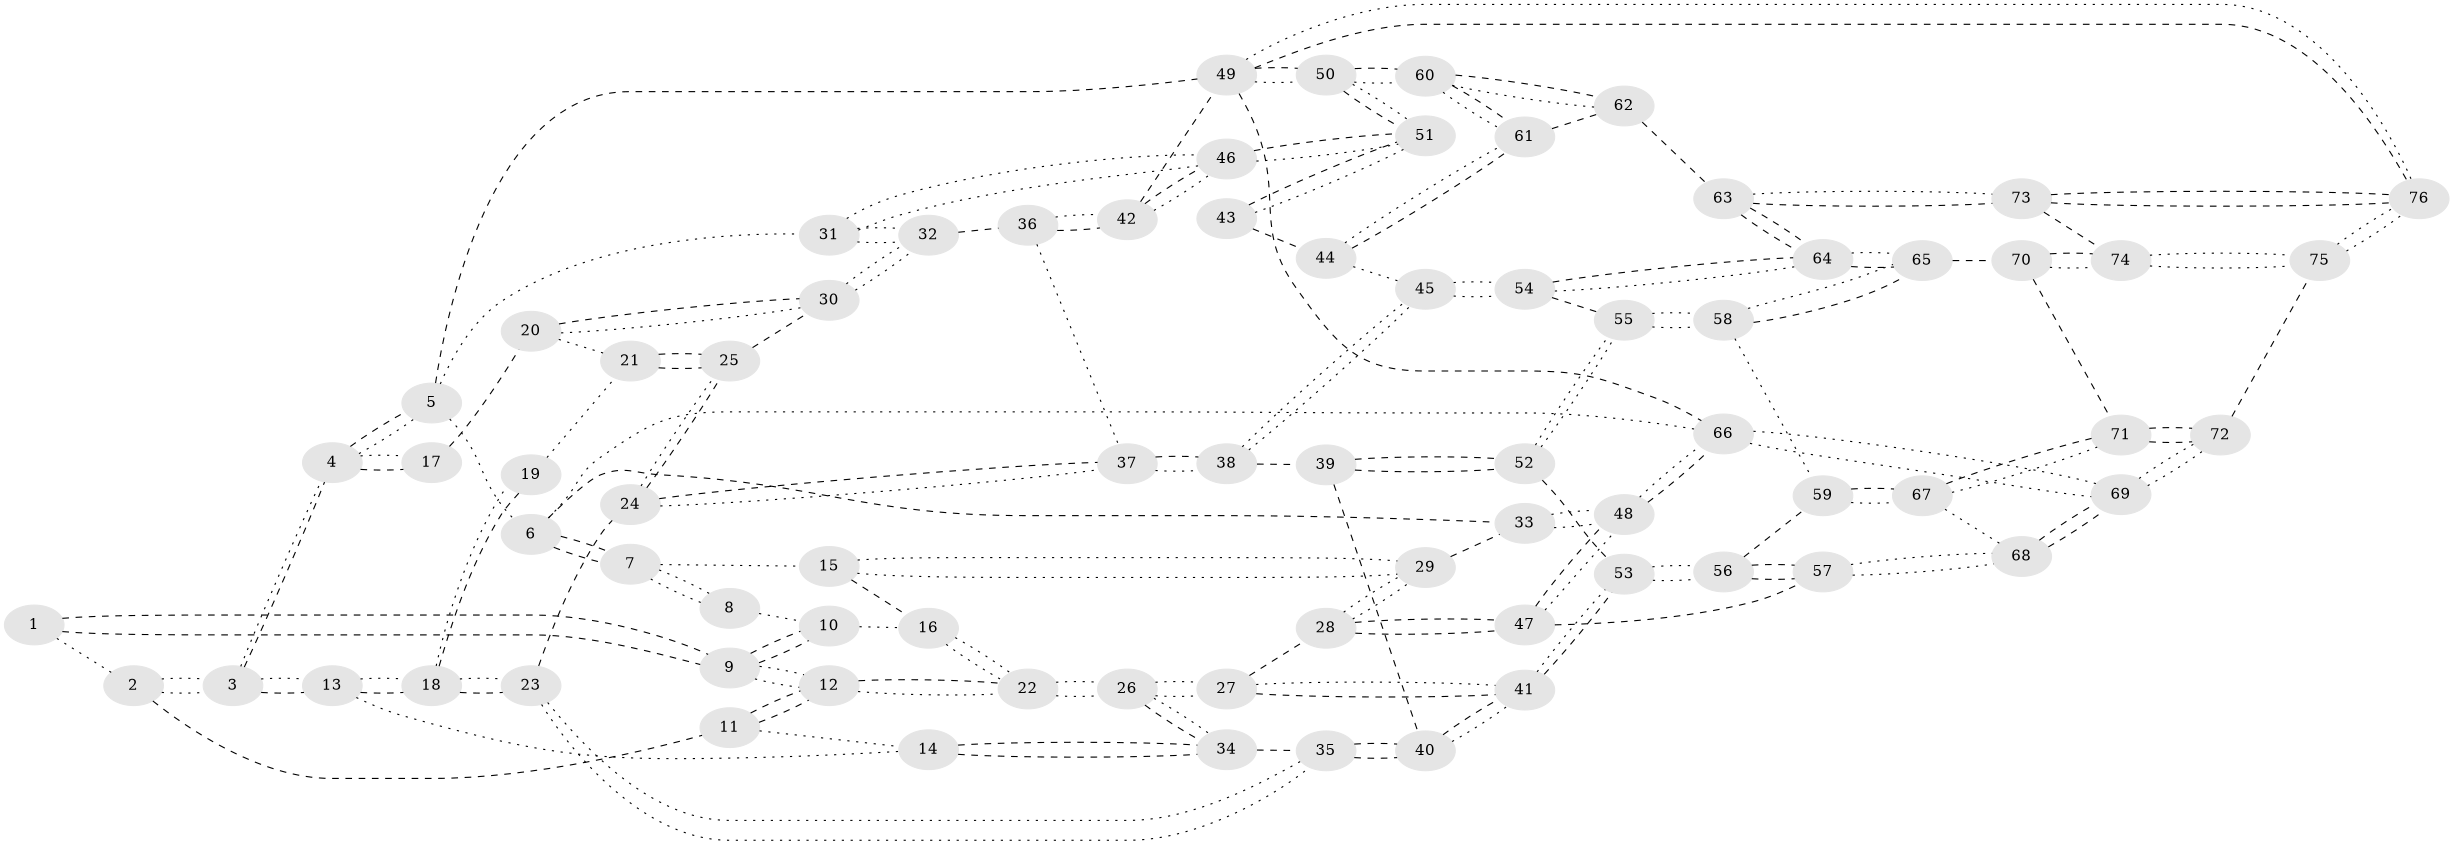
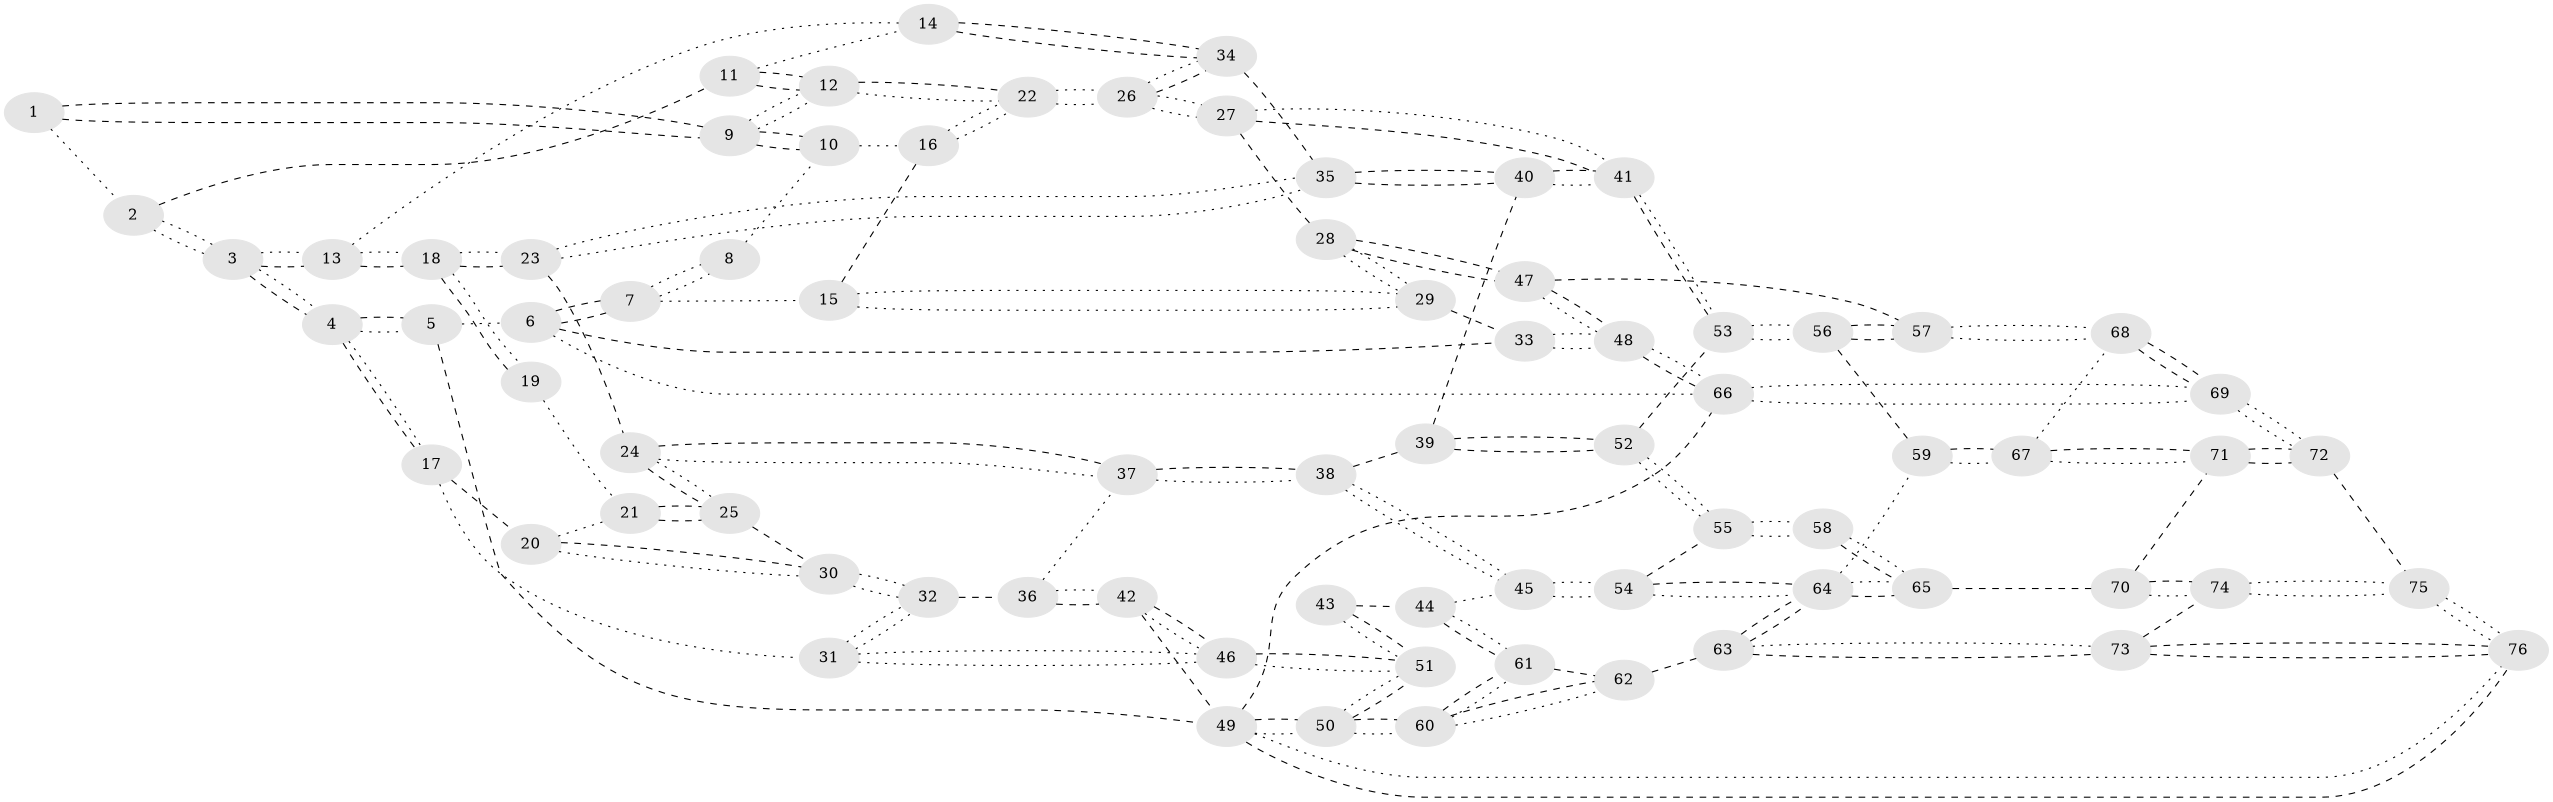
(595, 260) -> (592, 620)
(1773, 408) -> (1877, 525)
